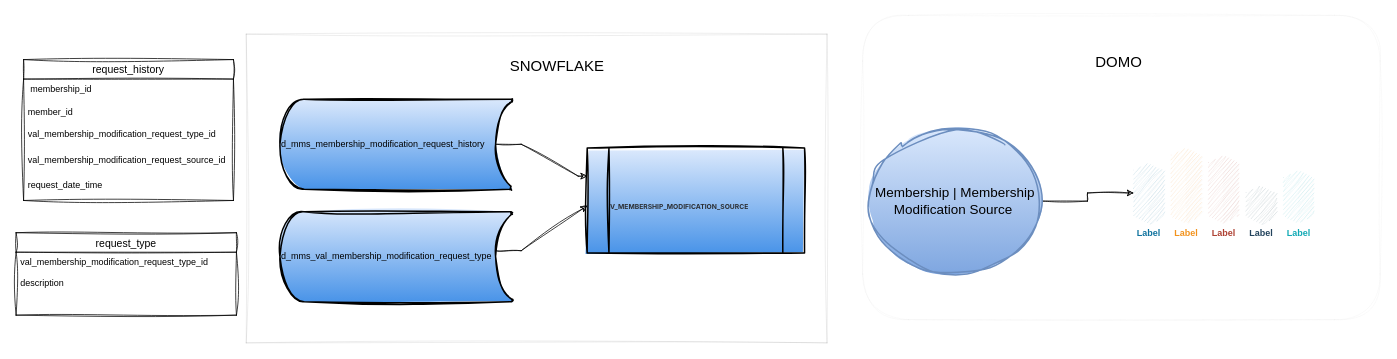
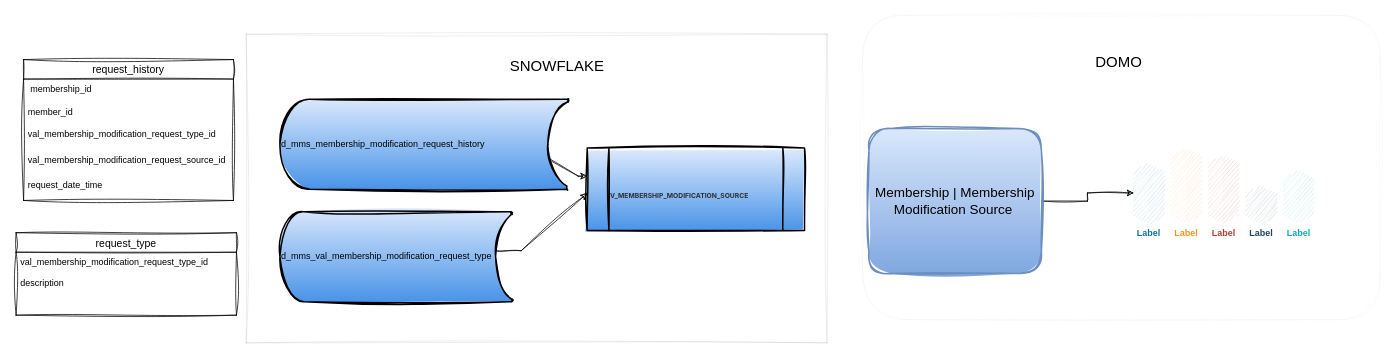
(396, 144) -> (424, 144)
(696, 201) -> (696, 189)
(955, 201) -> (955, 201)
